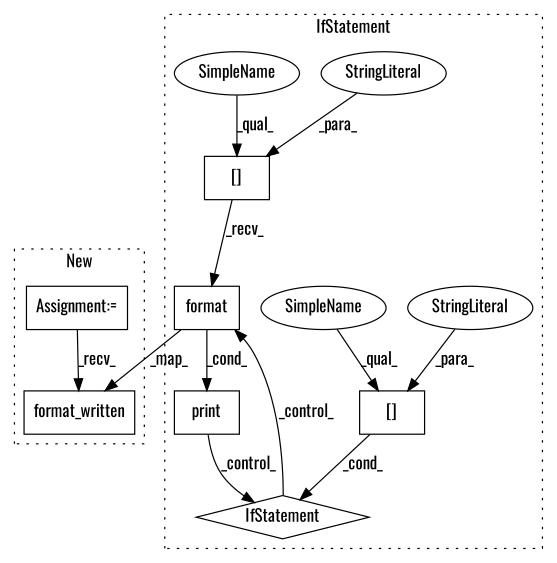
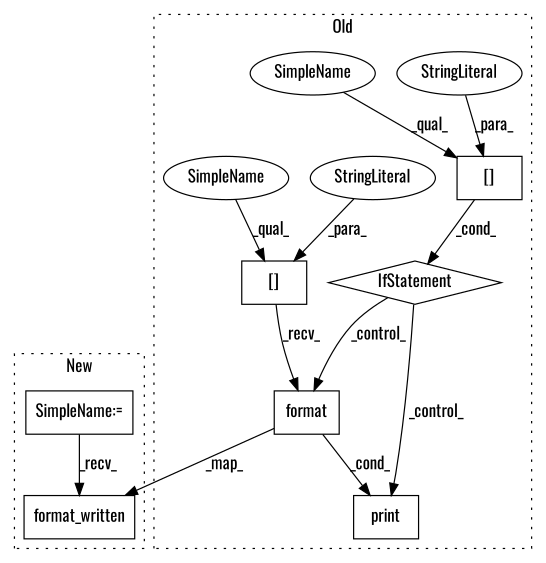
(354, 28) -> (343, 28)
(77, 308) -> (79, 413)
(219, 470) -> (406, 394)
